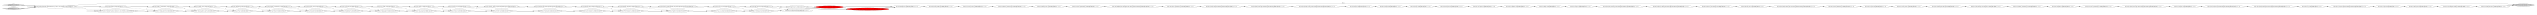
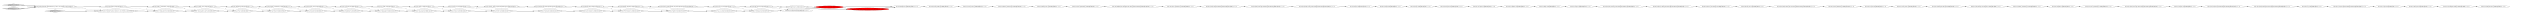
(2523, 5) -> none
none -> (55, 11)
